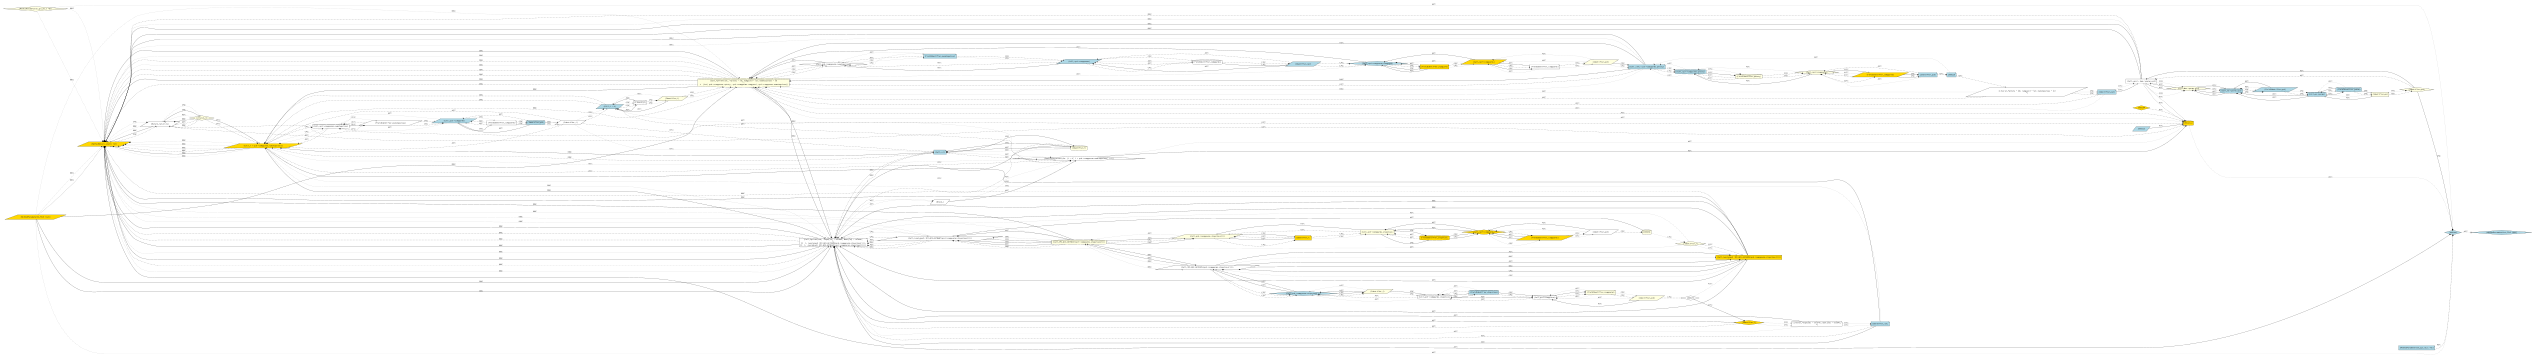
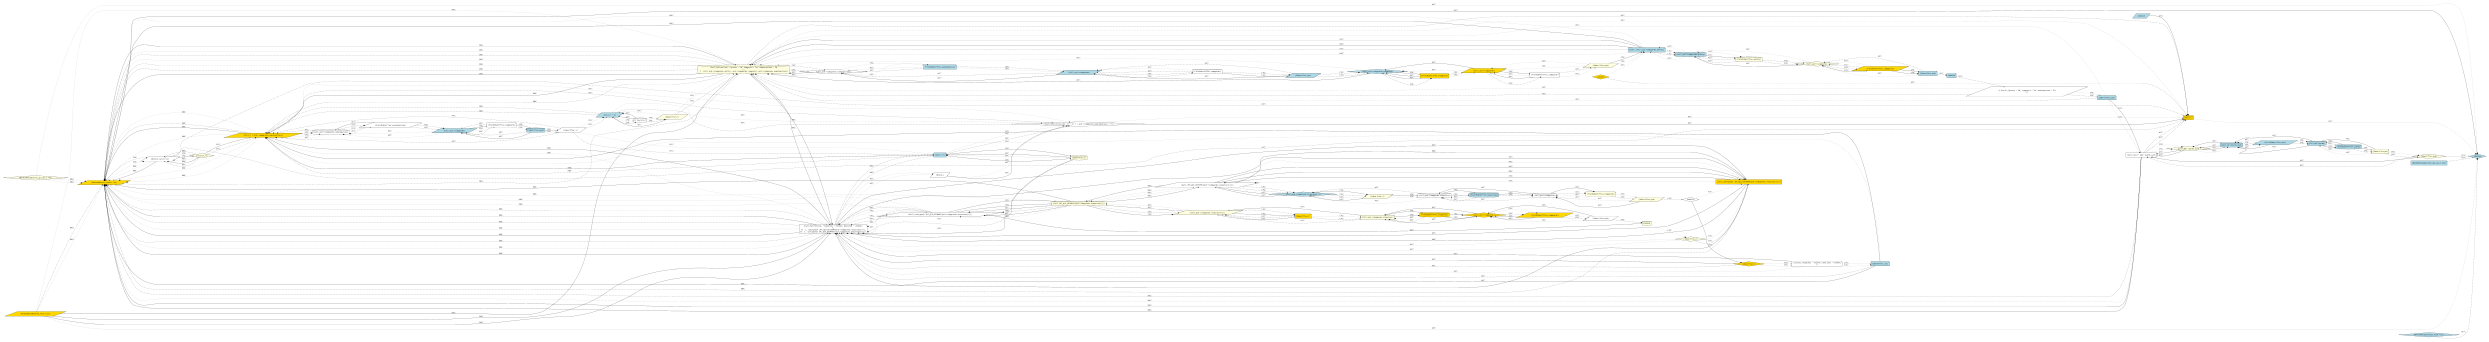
(1804, 58) -> (1625, 66)
(2466, 232) -> (2474, 263)
